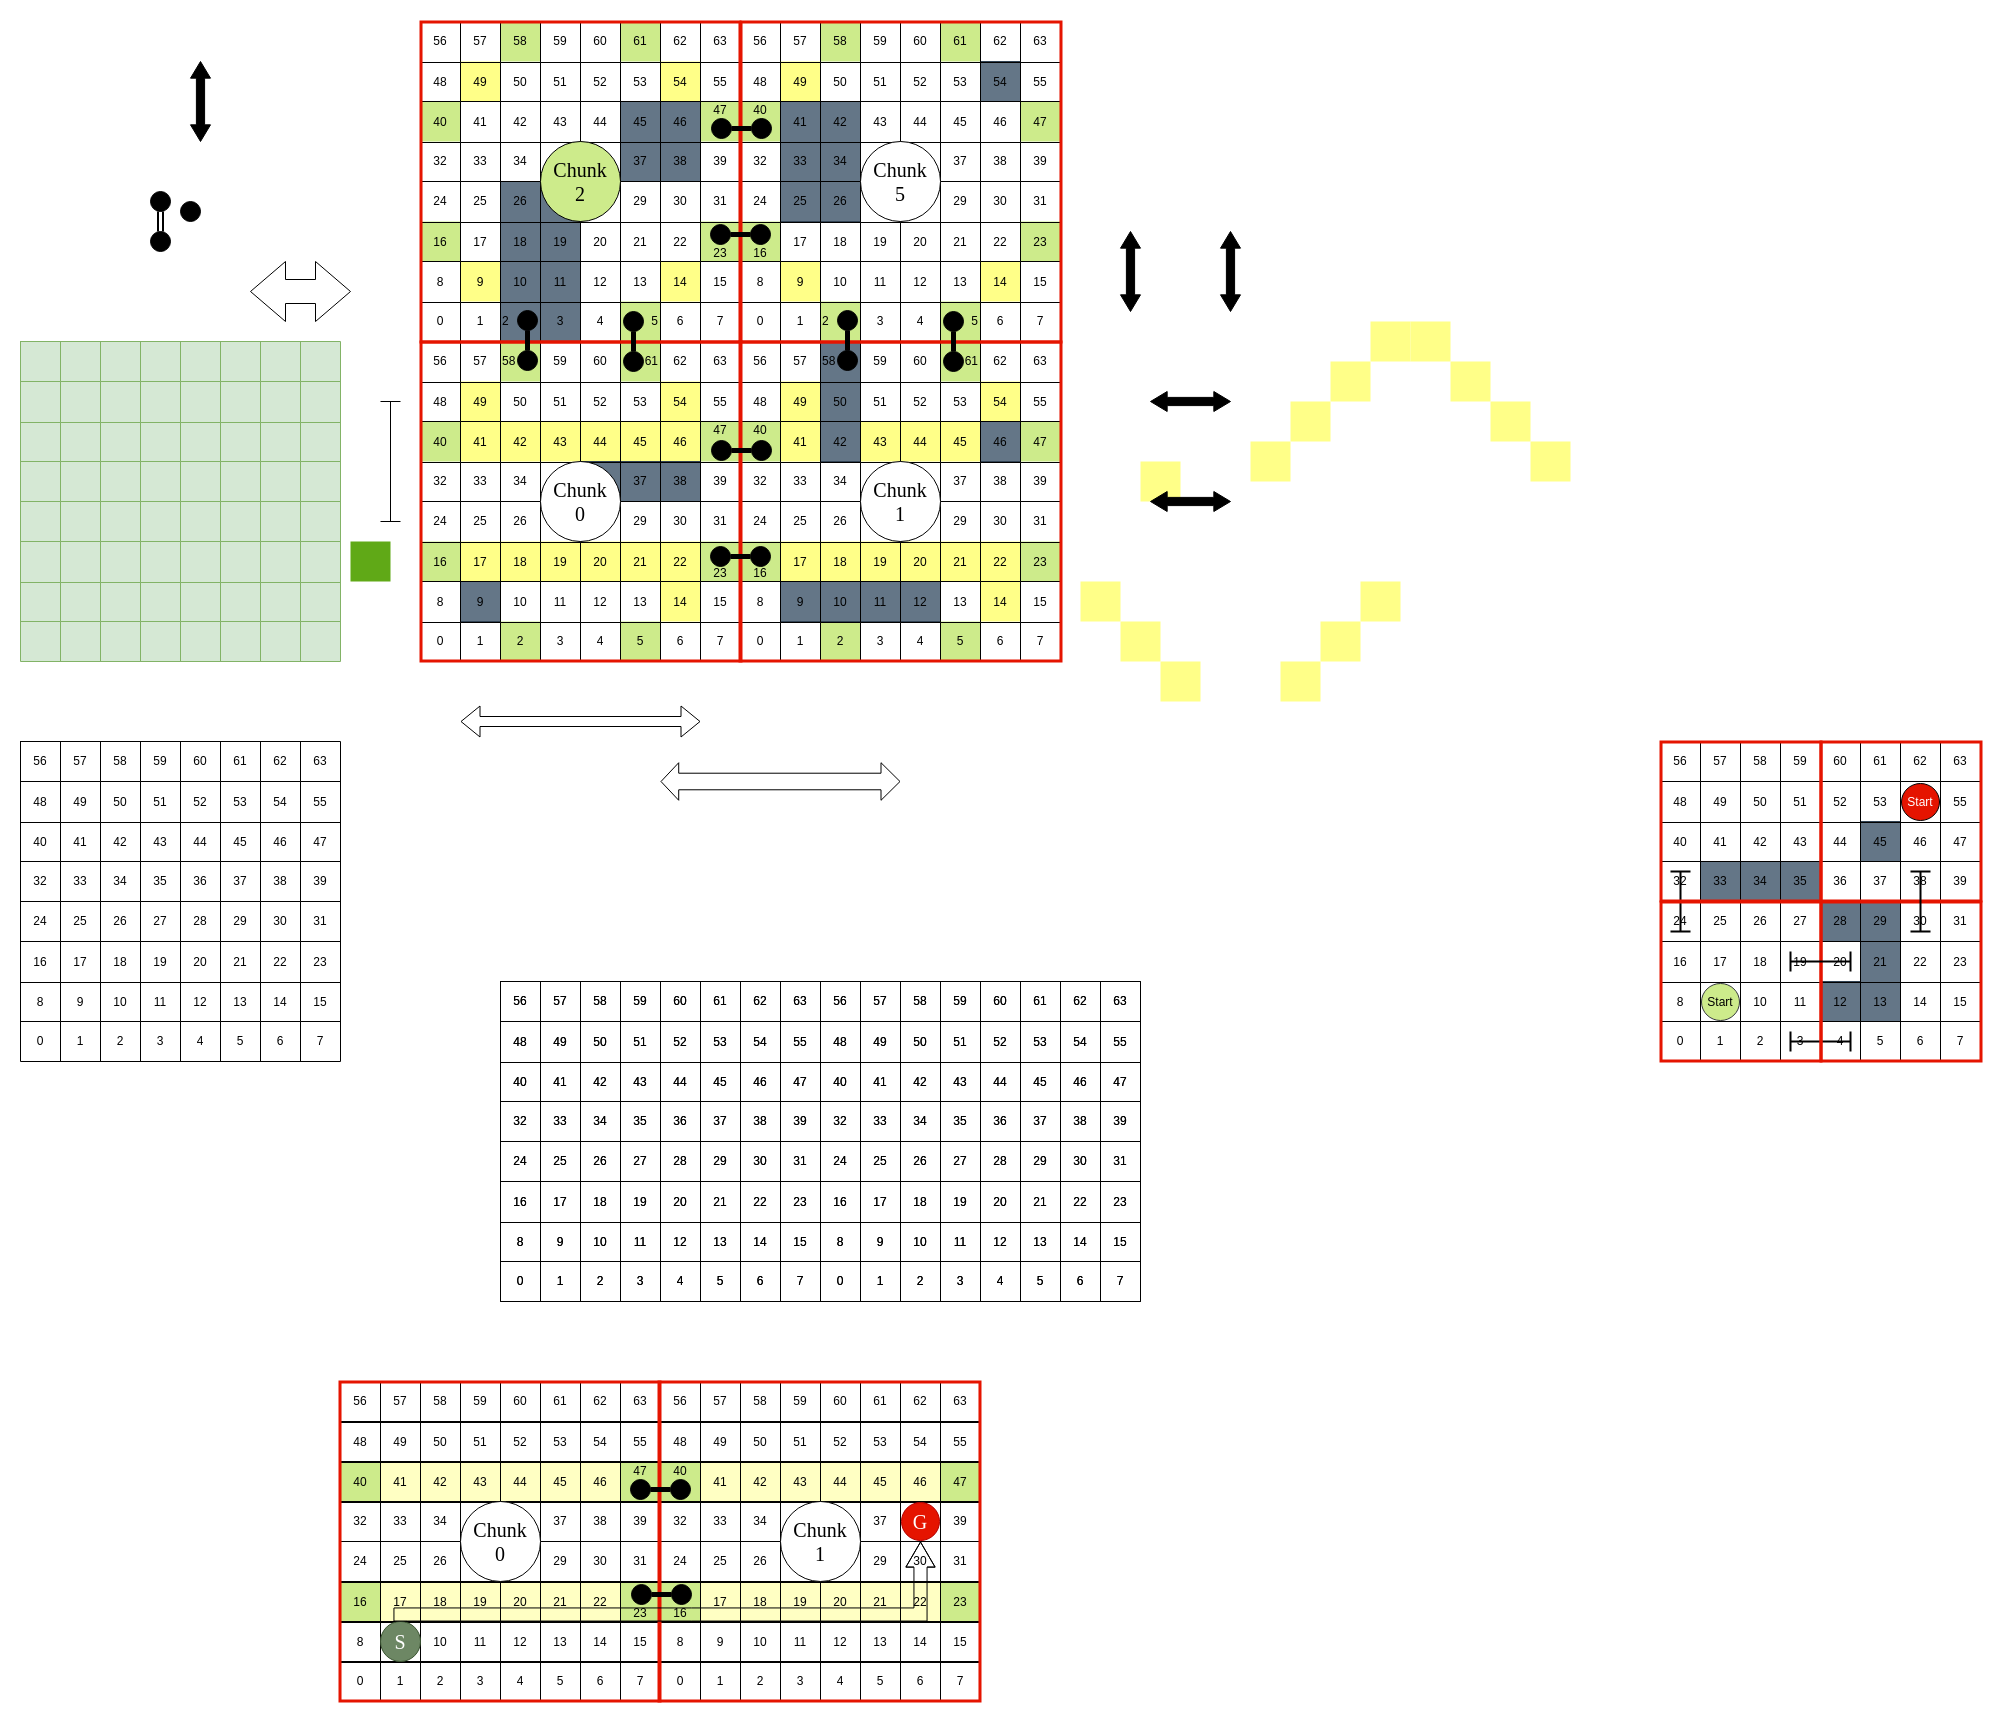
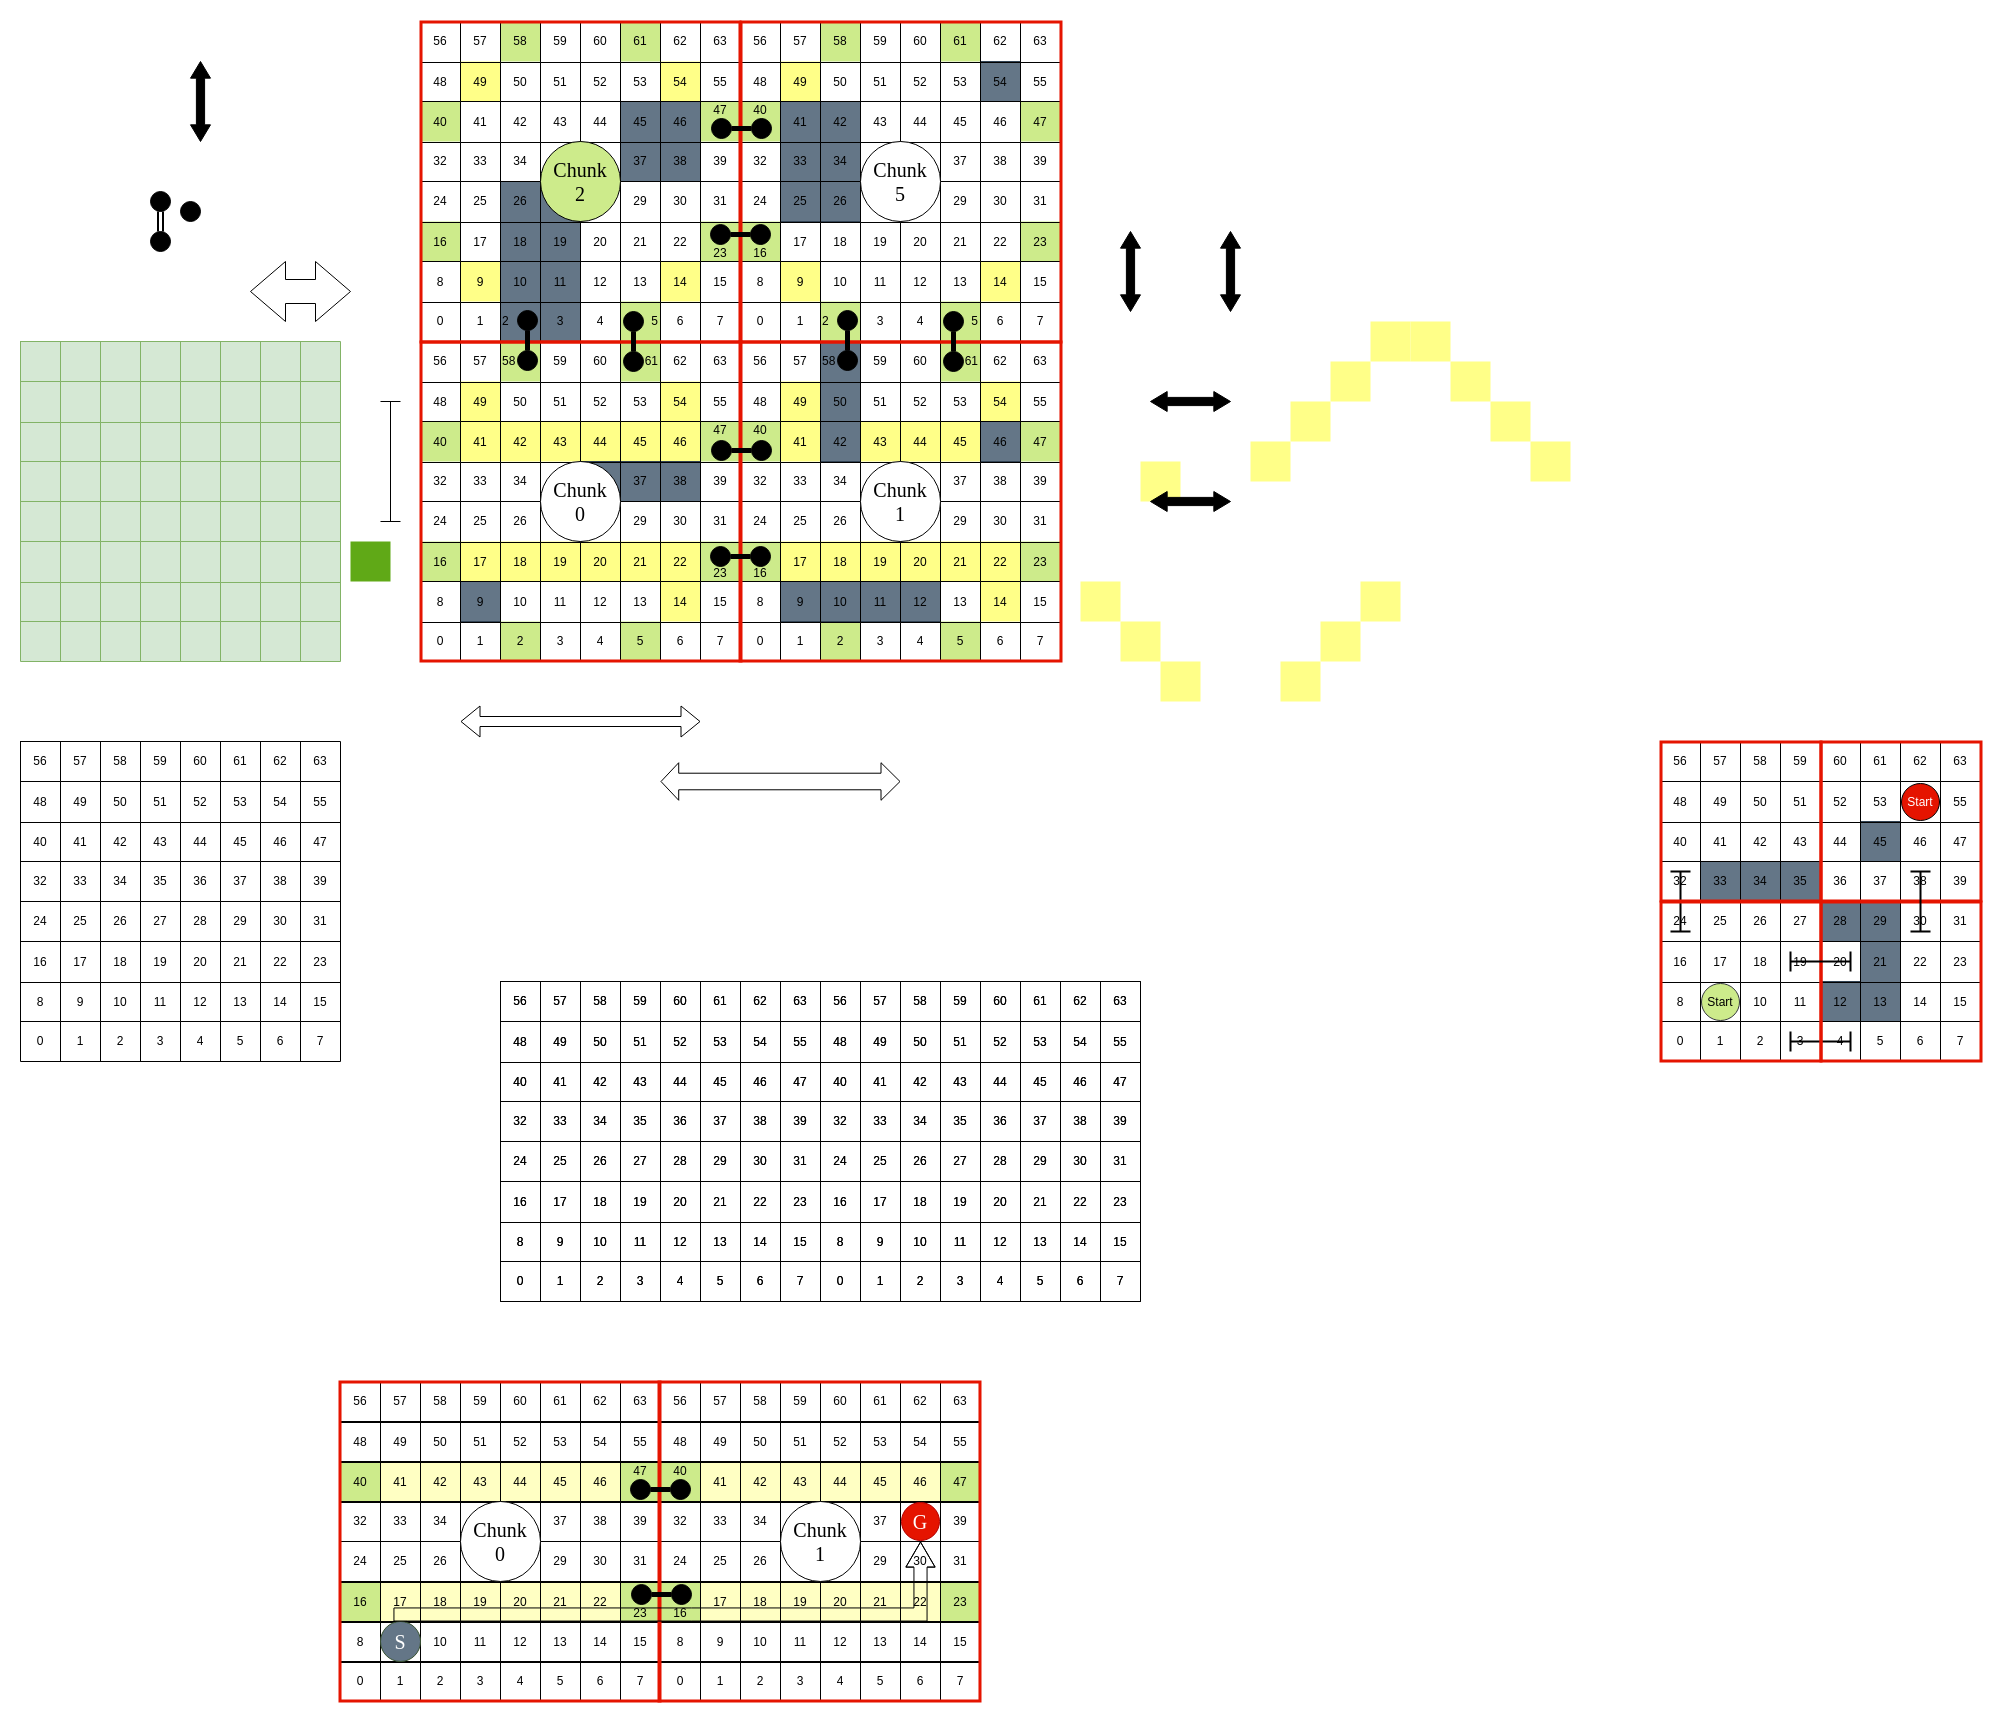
(401, 1642) -> (401, 1642)
